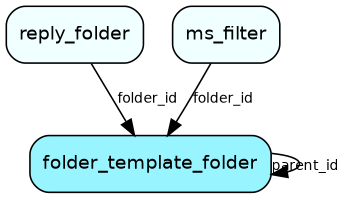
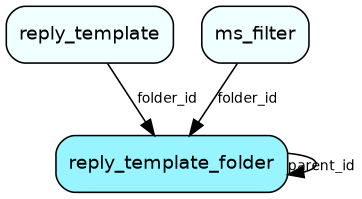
(75, 35) -> (90, 35)
(151, 164) -> (172, 164)
